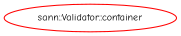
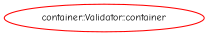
(90, 18) -> (104, 18)
